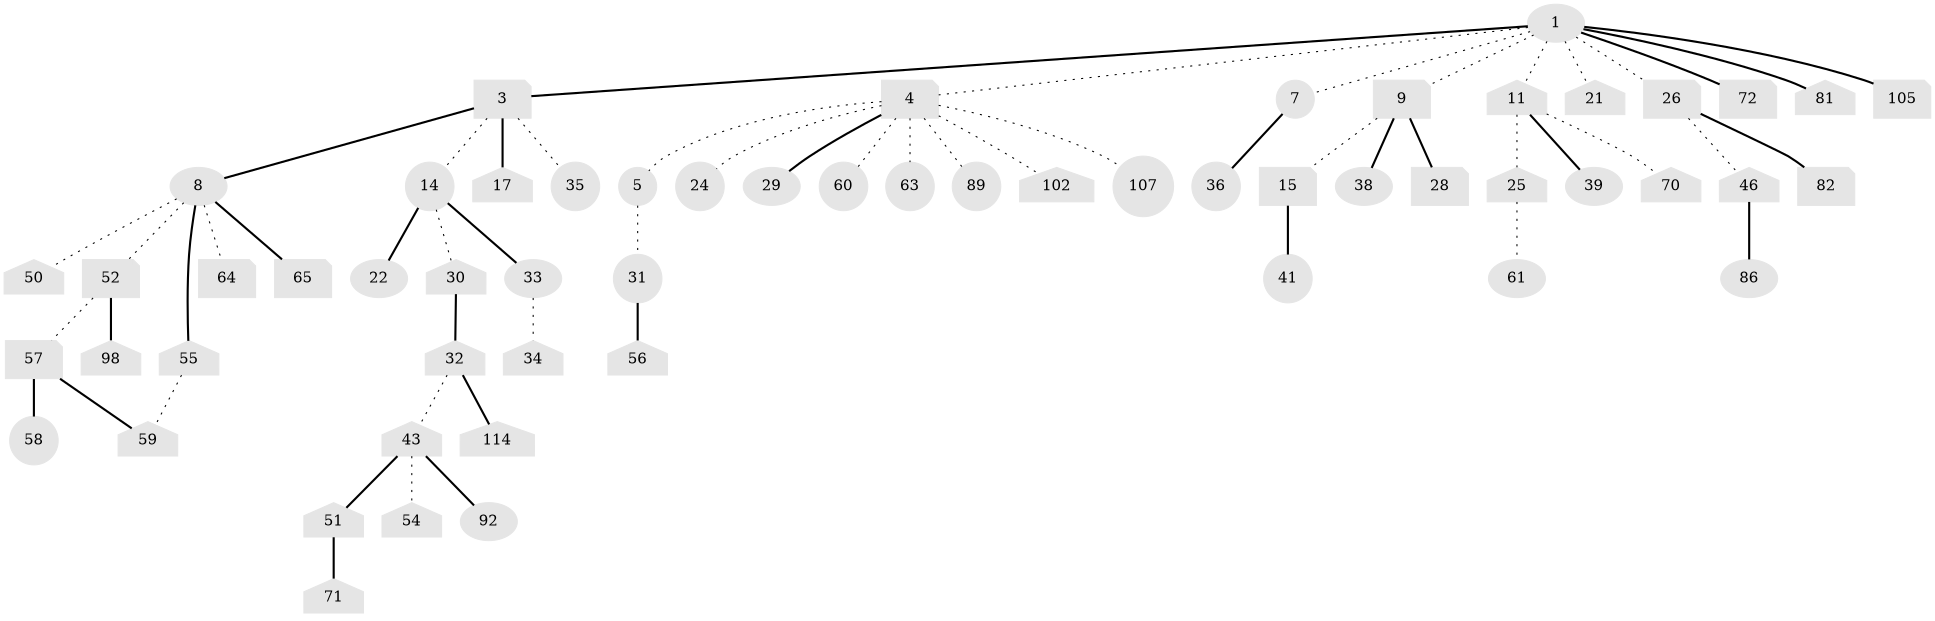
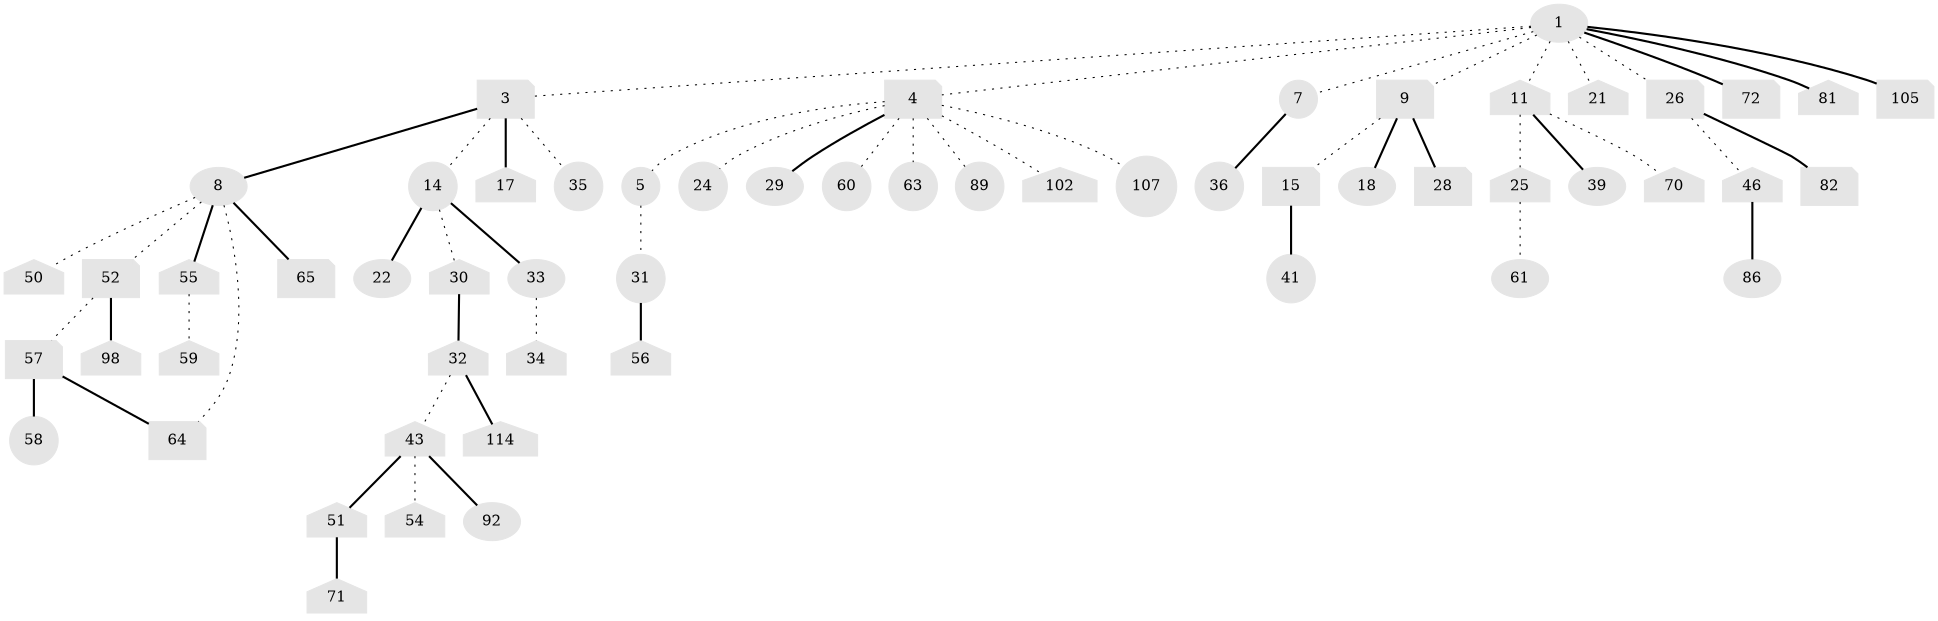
(1030, 61) -> (1033, 61)
(1364, 186) -> (1367, 186)
(96, 404) -> (106, 400)
